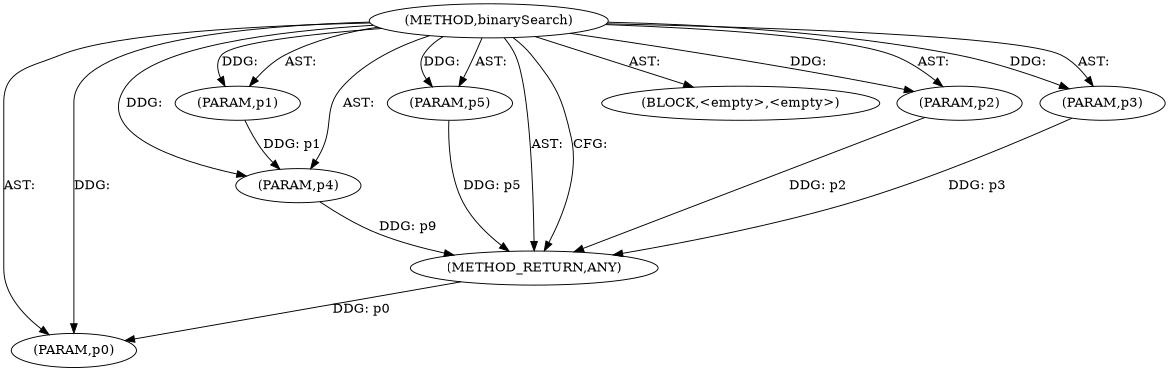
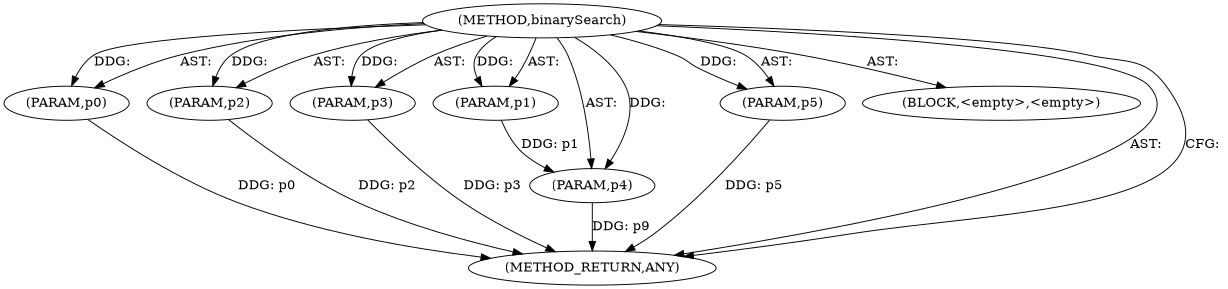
(298, 310) -> (275, 215)
